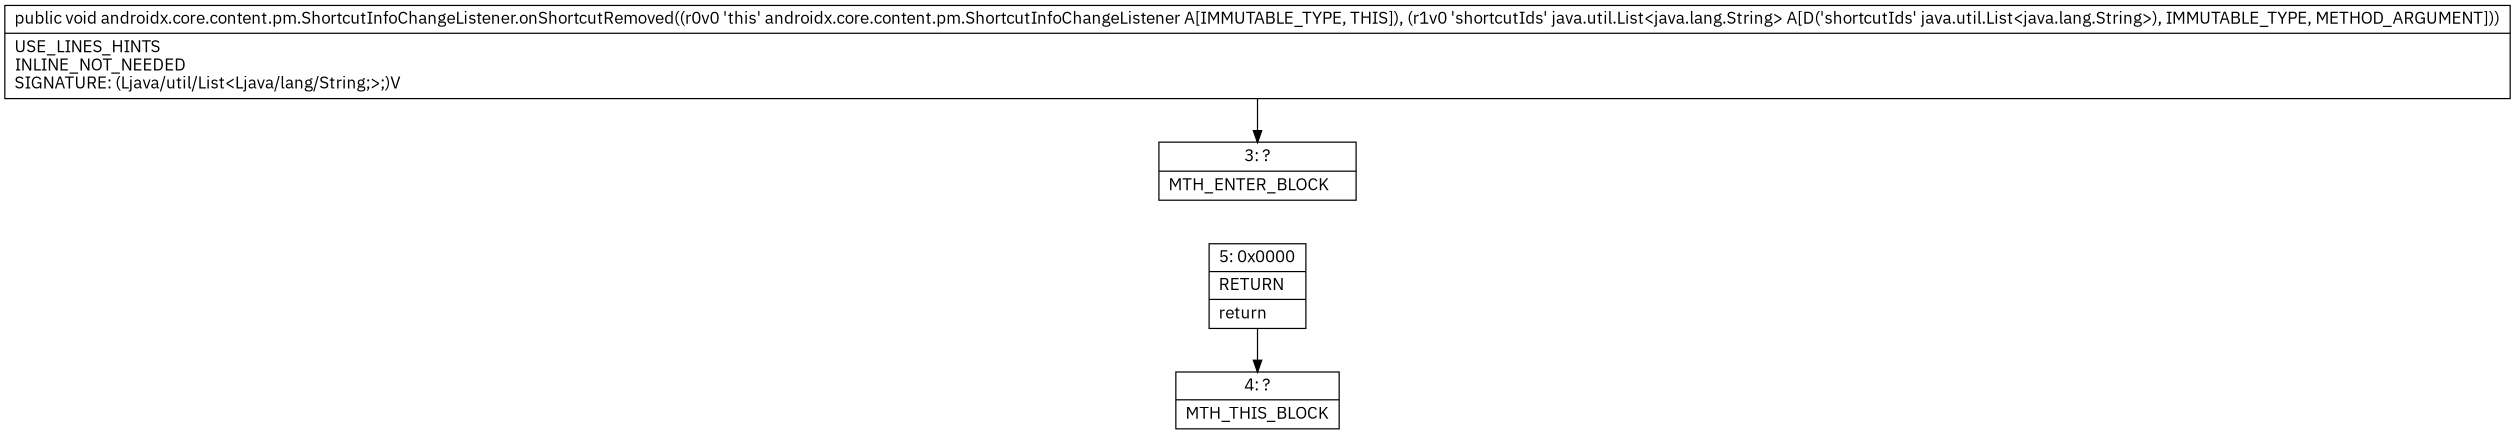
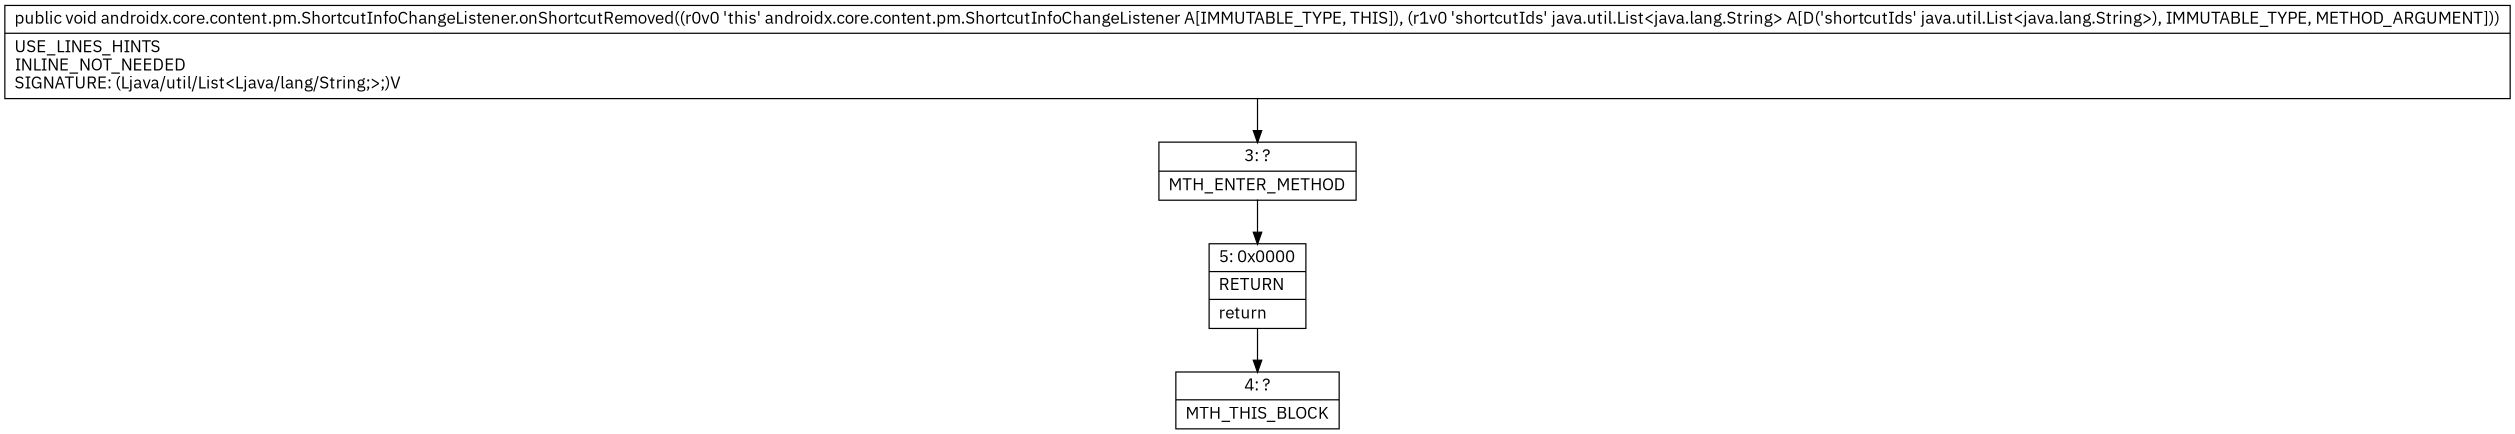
(1249, 185) -> (1258, 185)
none -> (1258, 216)
